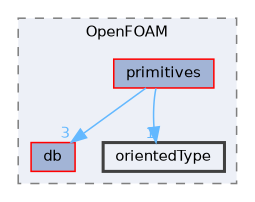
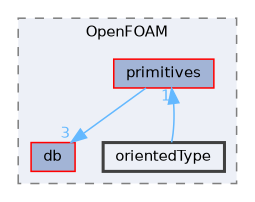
(154, 108) -> (174, 123)
